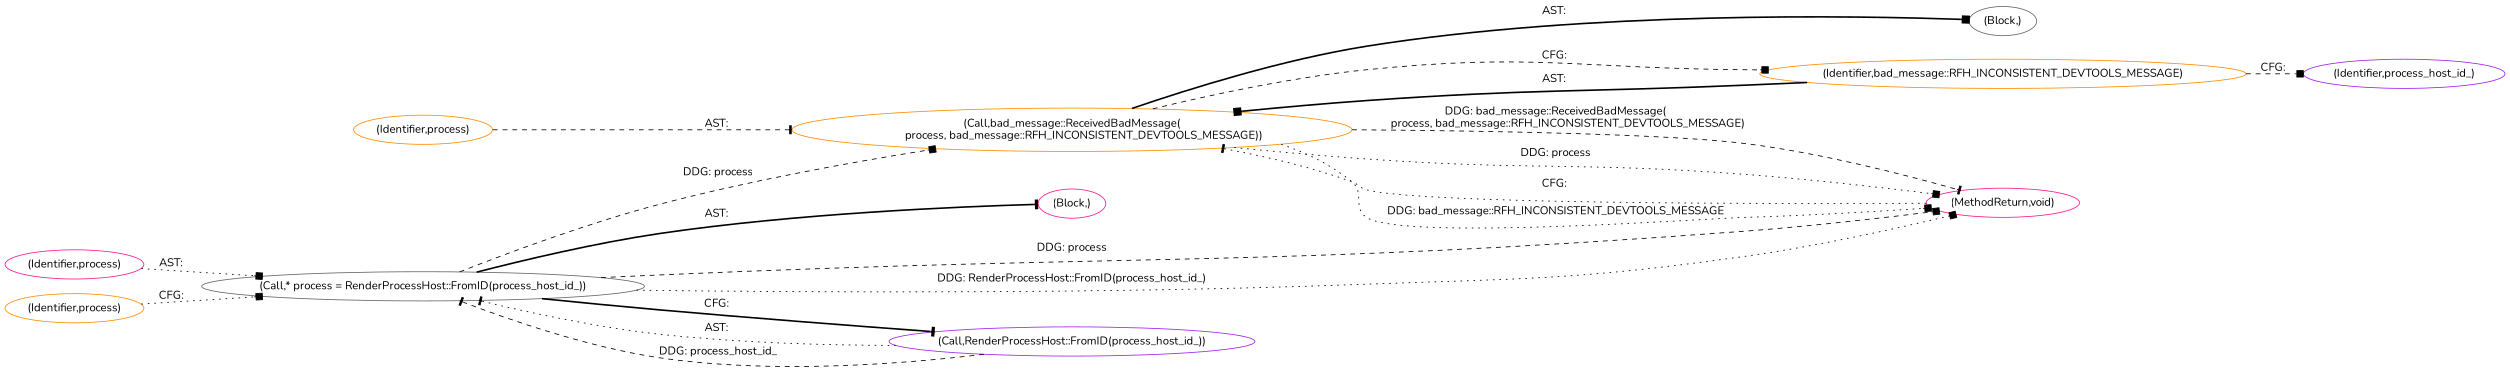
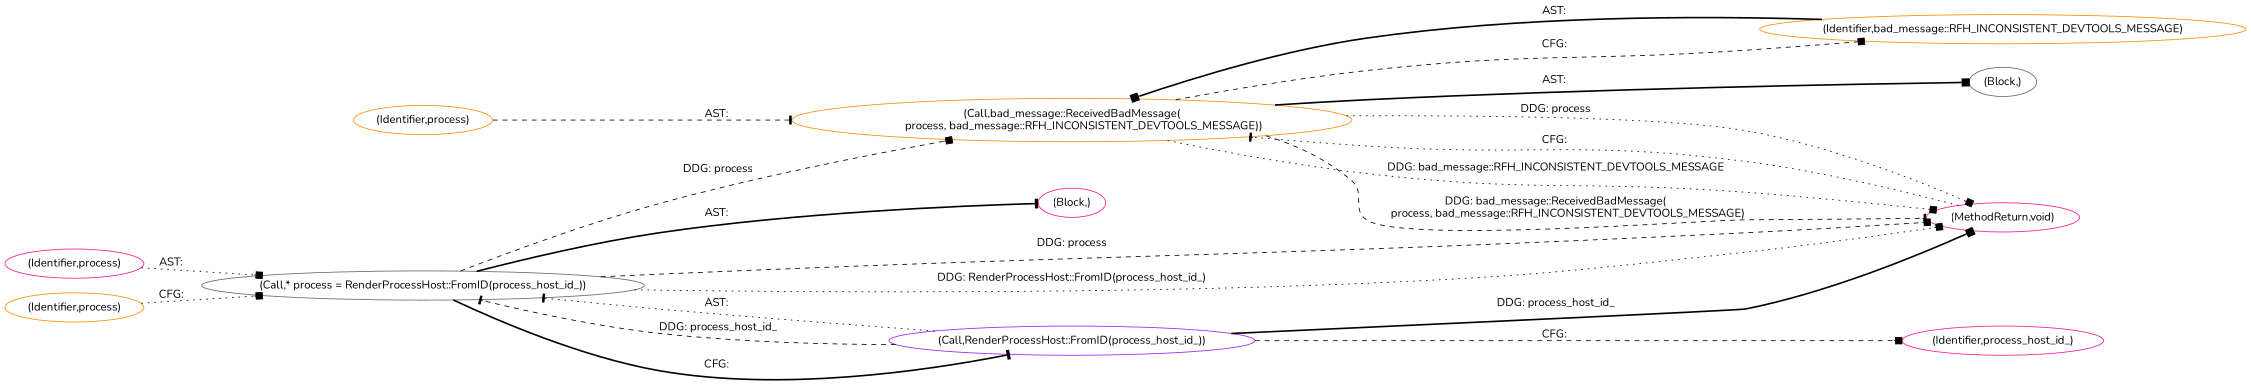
(2271, 74) -> (1574, 341)
(2404, 74) -> (2003, 341)
none -> (1605, 316)
